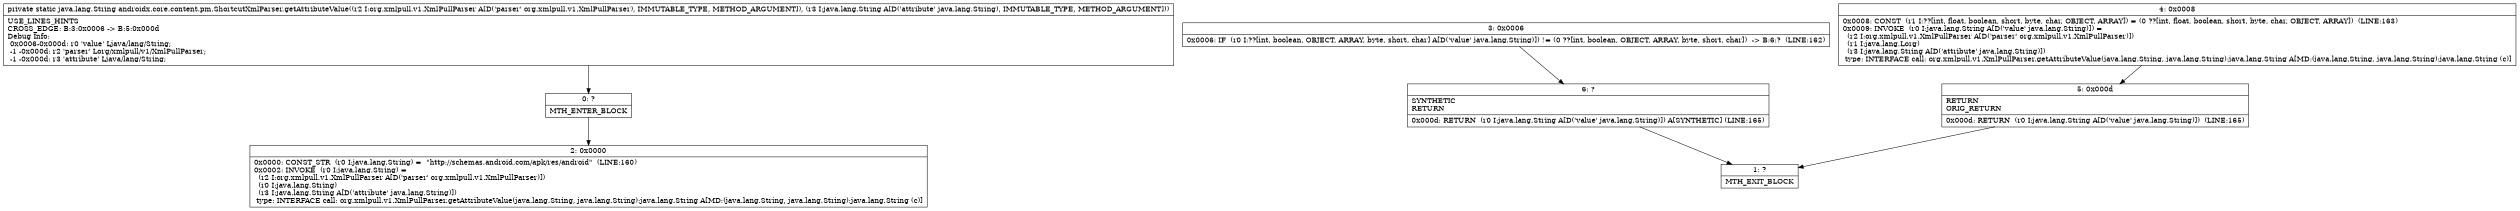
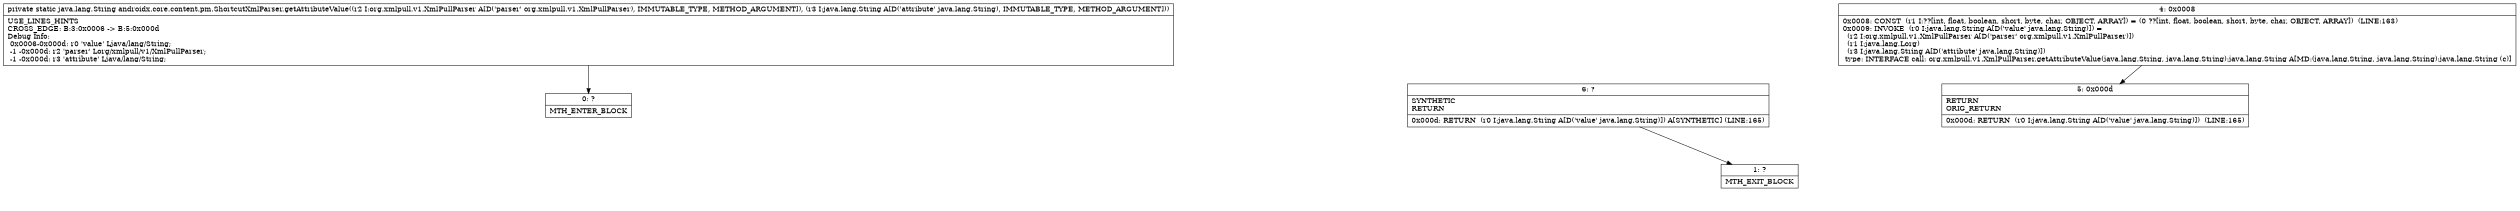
(1506, 35) -> none
(1899, 147) -> none
(589, 176) -> none
